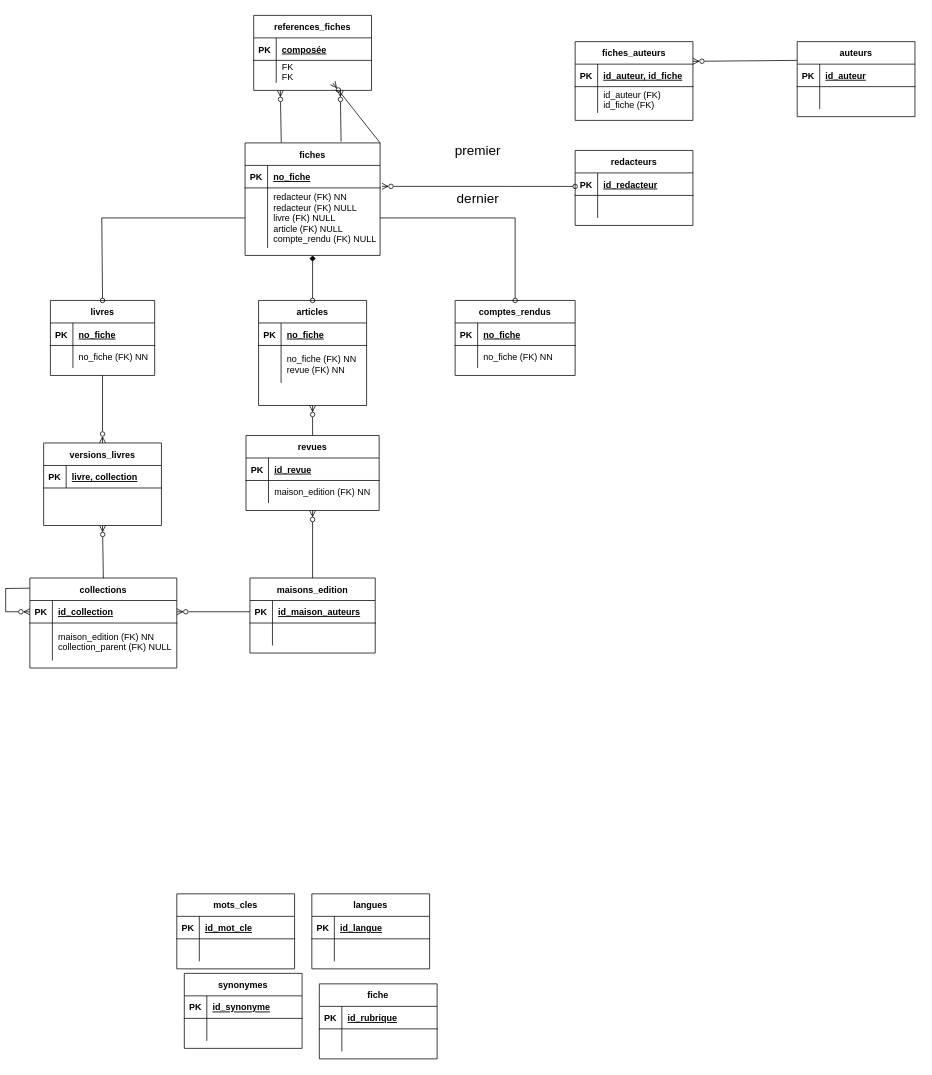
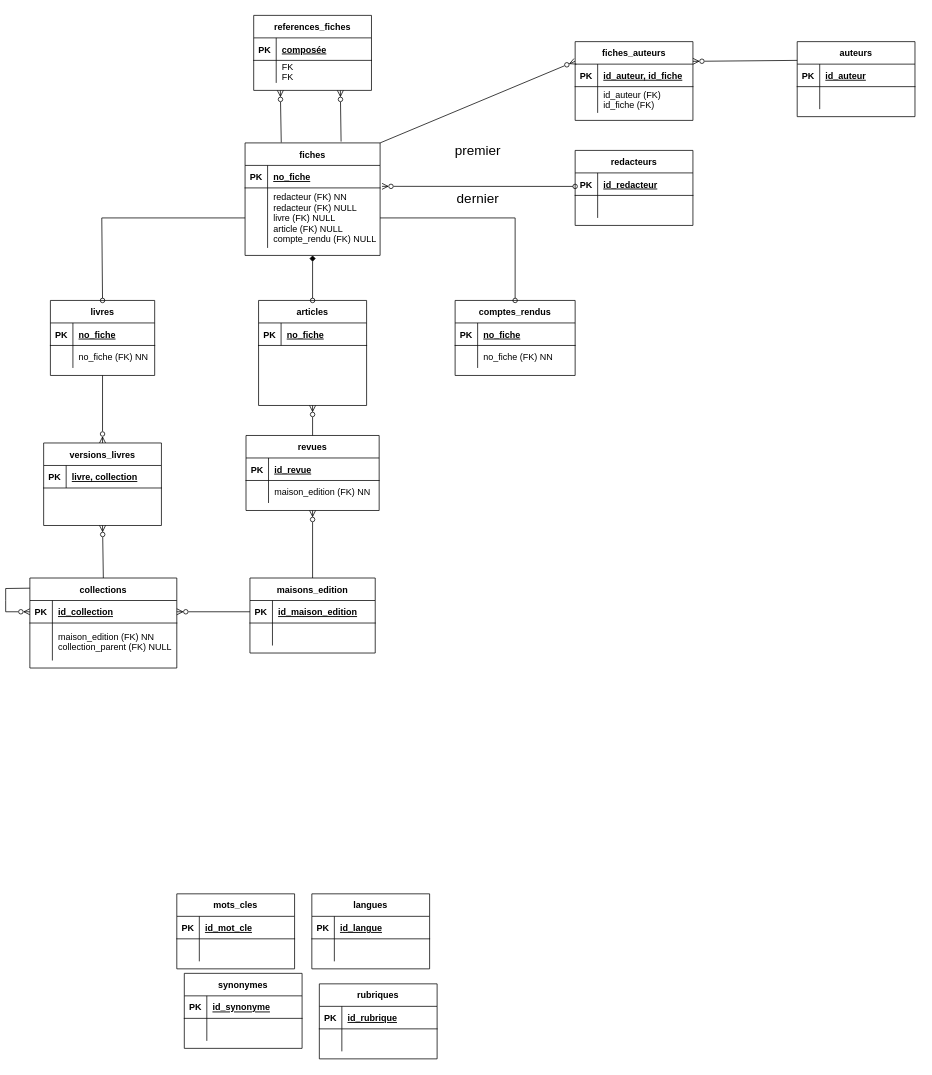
(360, 117) -> (472, 105)
(324, 364) -> none
(318, 612) -> (316, 612)
(378, 995) -> (378, 995)
